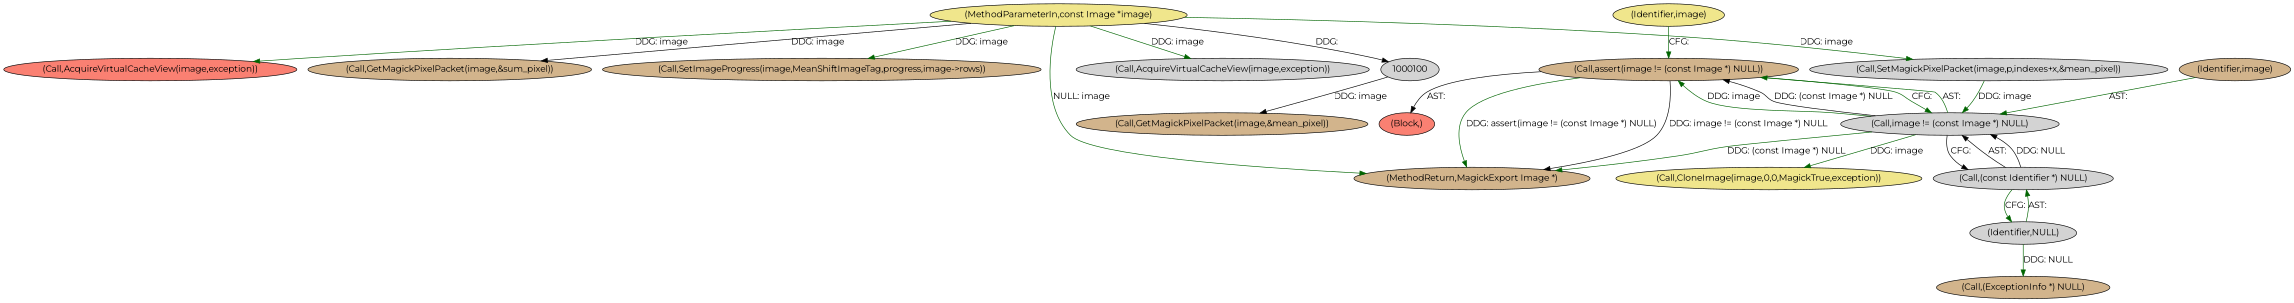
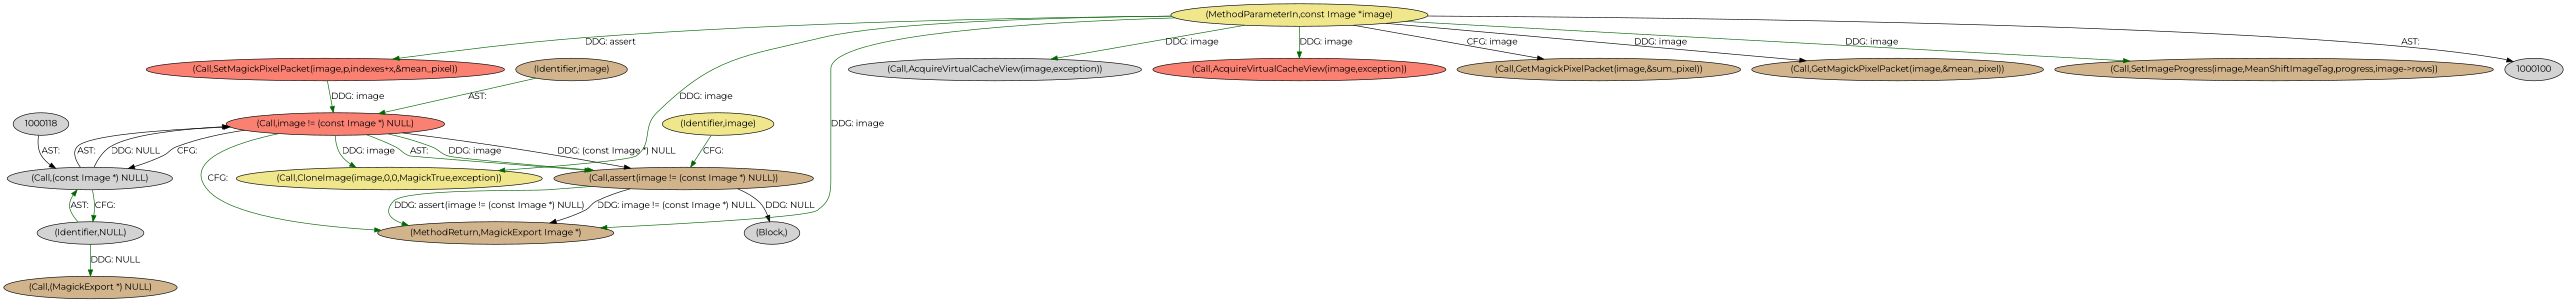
none -> (814, 39)
(818, 42) -> (1492, 42)
(1328, 42) -> (2412, 42)
(1826, 42) -> (610, 42)
(1989, 70) -> (325, 70)
(1847, 85) -> none
(1327, 94) -> (1593, 42)
(1081, 97) -> (857, 124)
(1438, 97) -> (790, 206)
none -> (41, 124)
(1407, 124) -> (772, 233)
(1950, 124) -> (335, 124)
(1786, 151) -> (219, 179)
(2023, 179) -> (90, 179)
(2023, 288) -> (90, 288)
